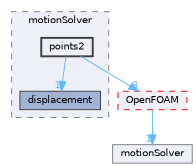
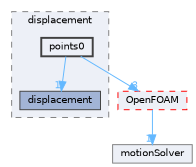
(60, 21) -> (60, 21)
(67, 47) -> (67, 47)
